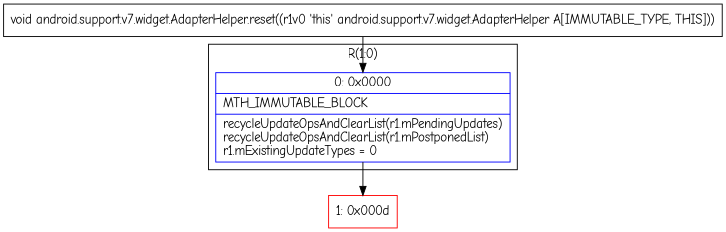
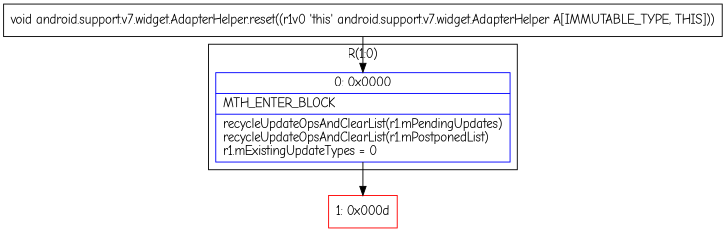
(295, 103) -> (279, 103)
